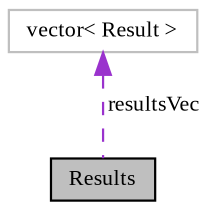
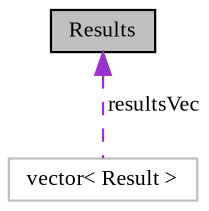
(103, 117) -> (103, 117)
